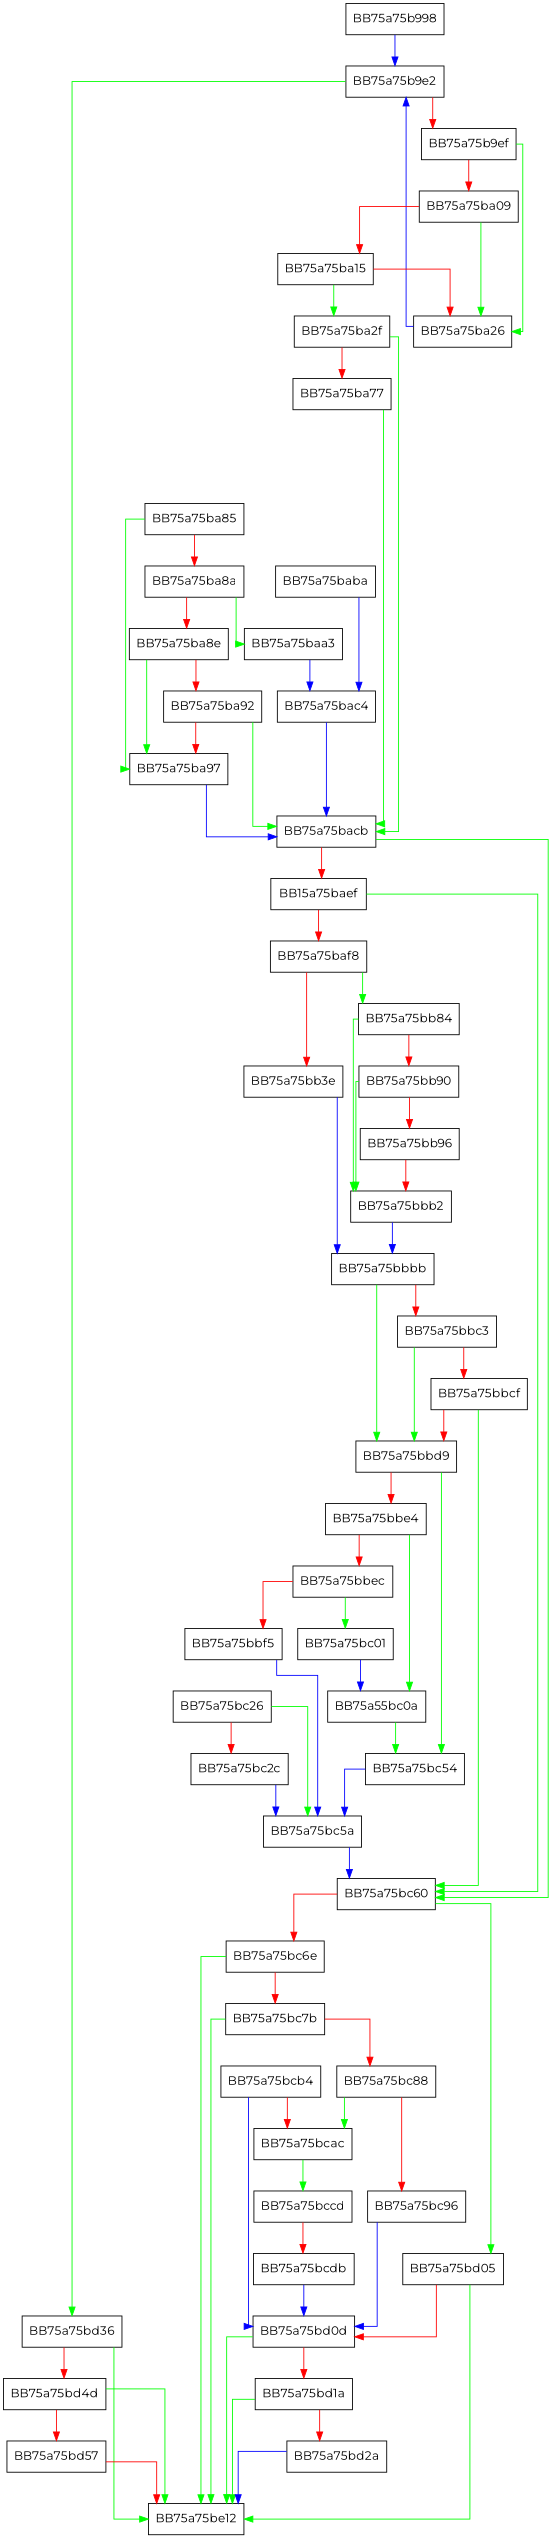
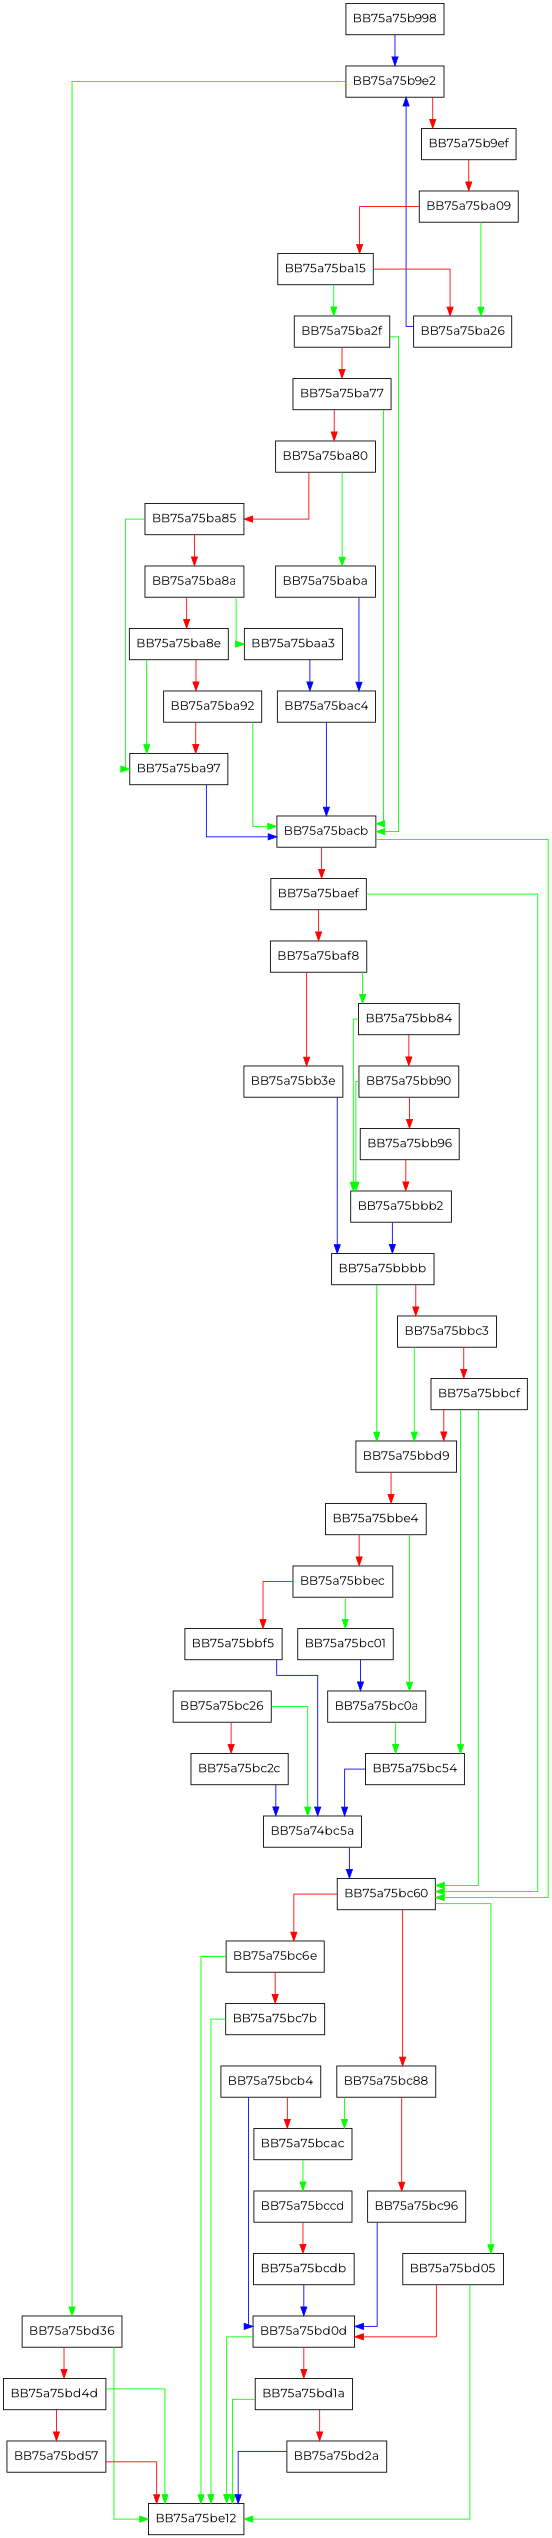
(523, 236) -> none
none -> (326, 457)
(319, 894) -> (319, 894)
(441, 1609) -> (461, 1577)
(377, 1707) -> (377, 1707)
(312, 1832) -> (312, 1832)
(366, 2019) -> (403, 1983)
